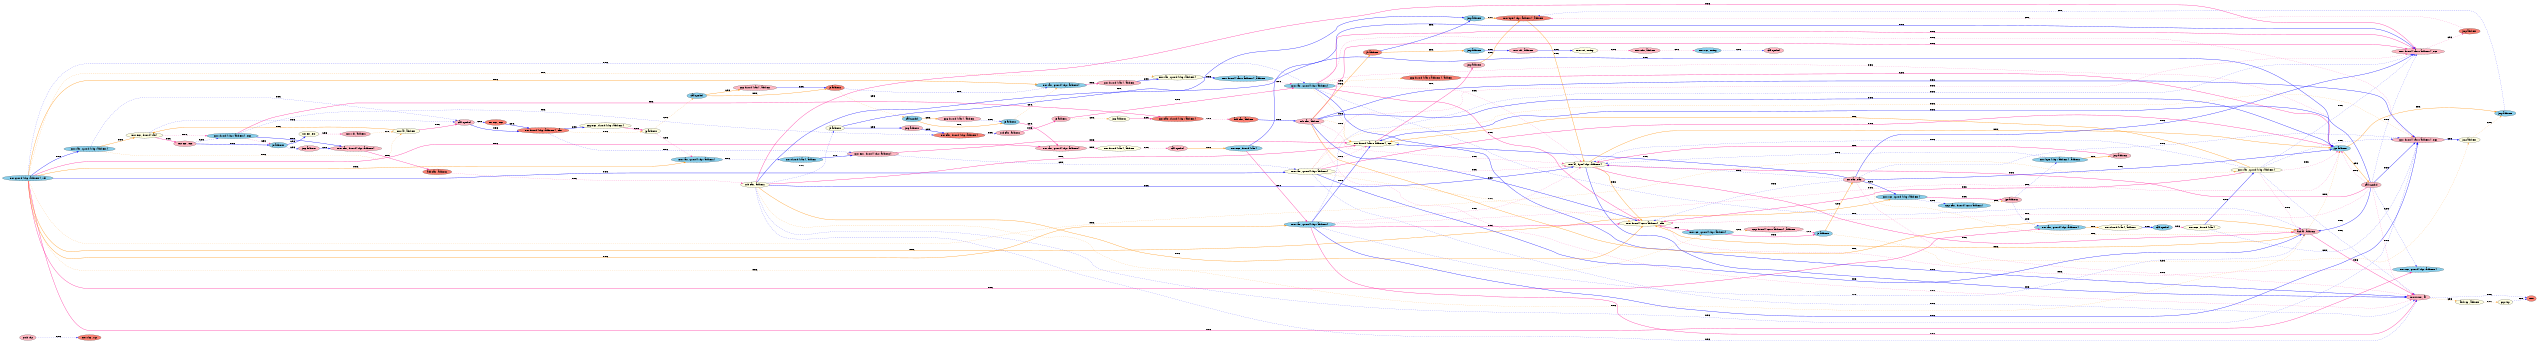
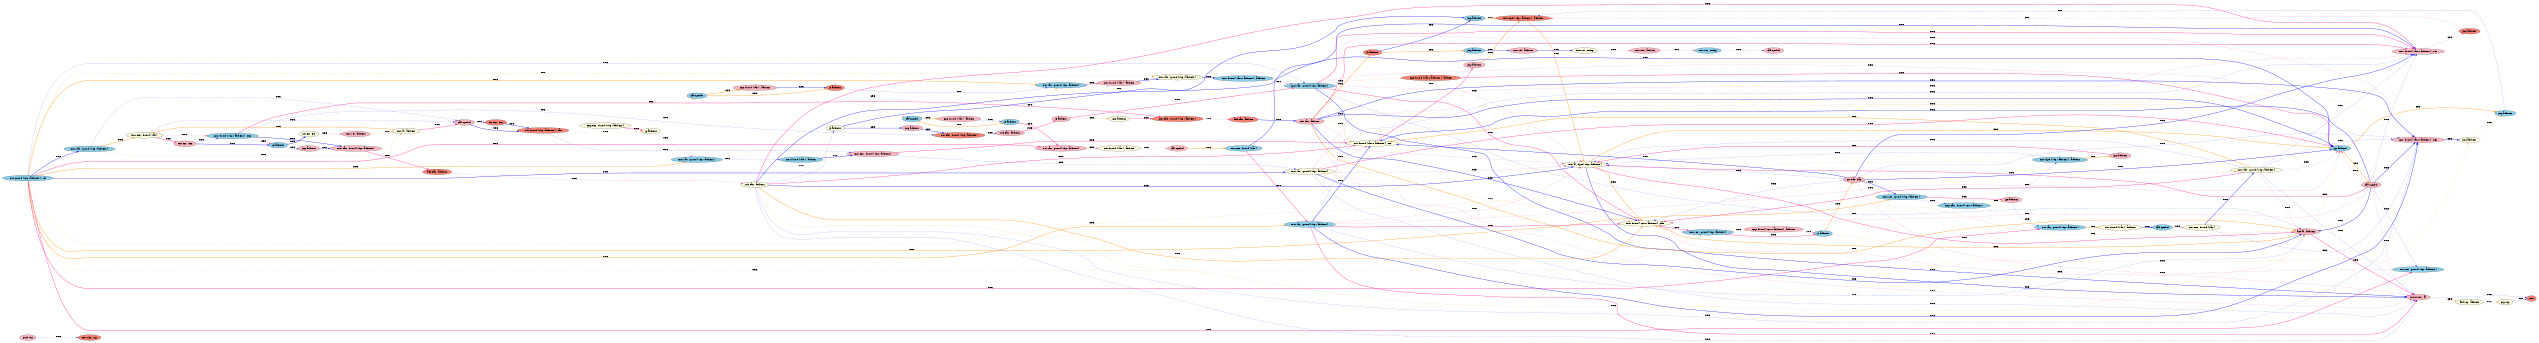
(574, 128) -> none
